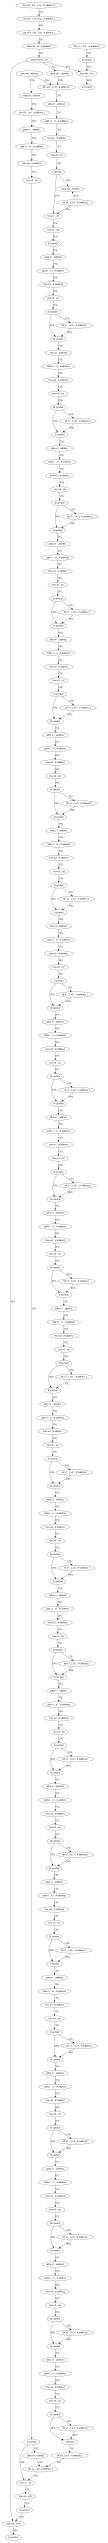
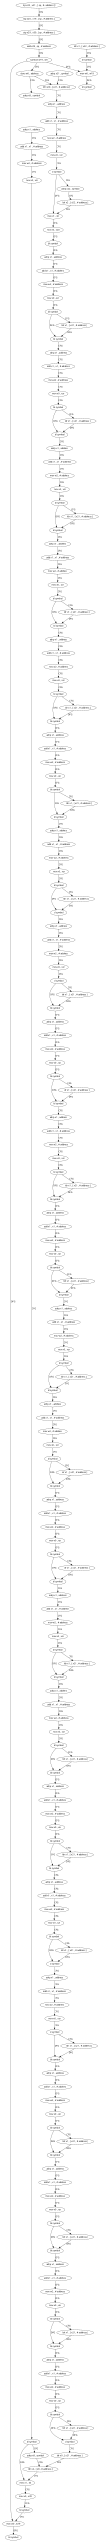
(49, 66) -> (35, 66)
(32, 113) -> none
(74, 196) -> (69, 195)
